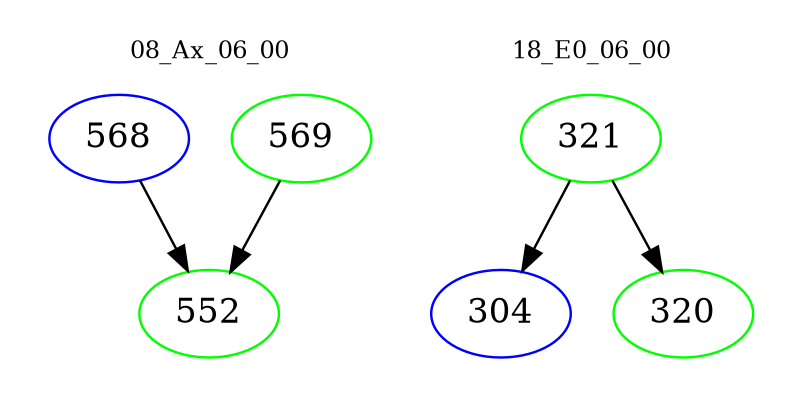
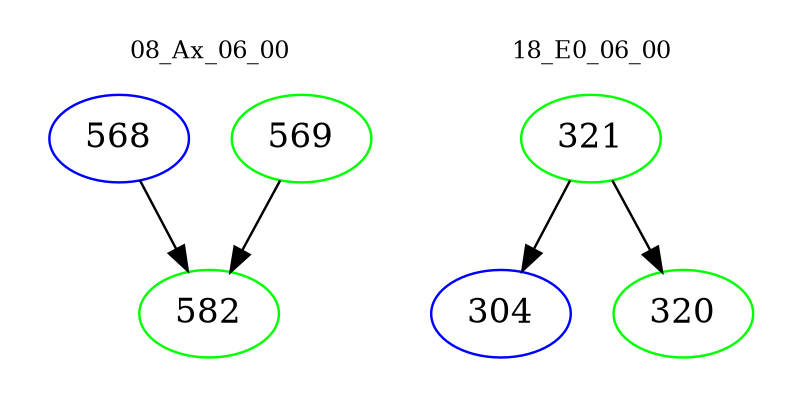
(209, 314) -> (209, 314)
